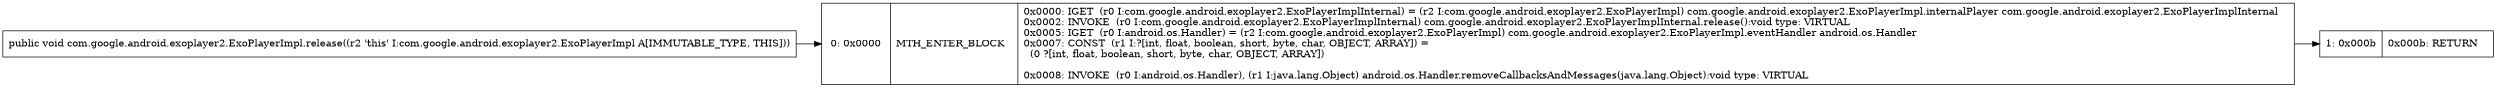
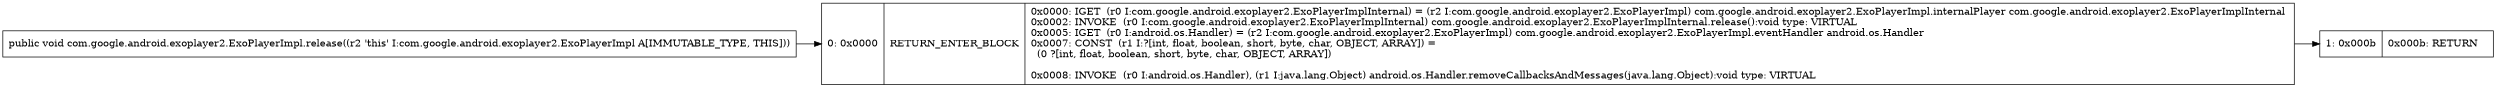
(951, 44) -> (954, 44)
